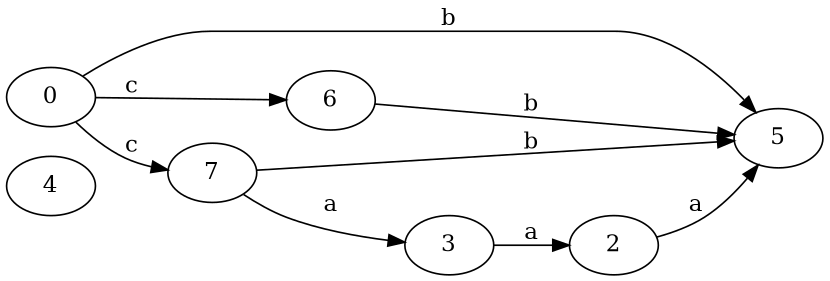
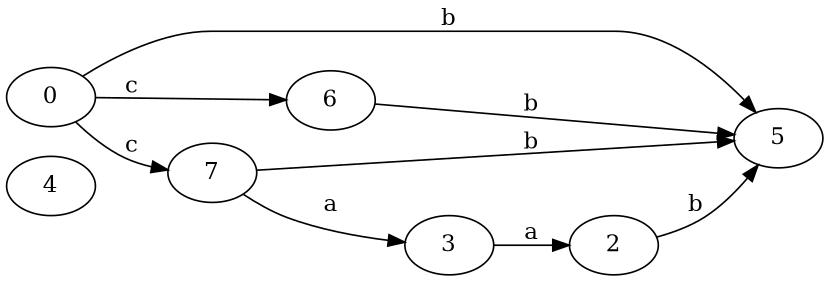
(696, 205) -> (696, 205)
